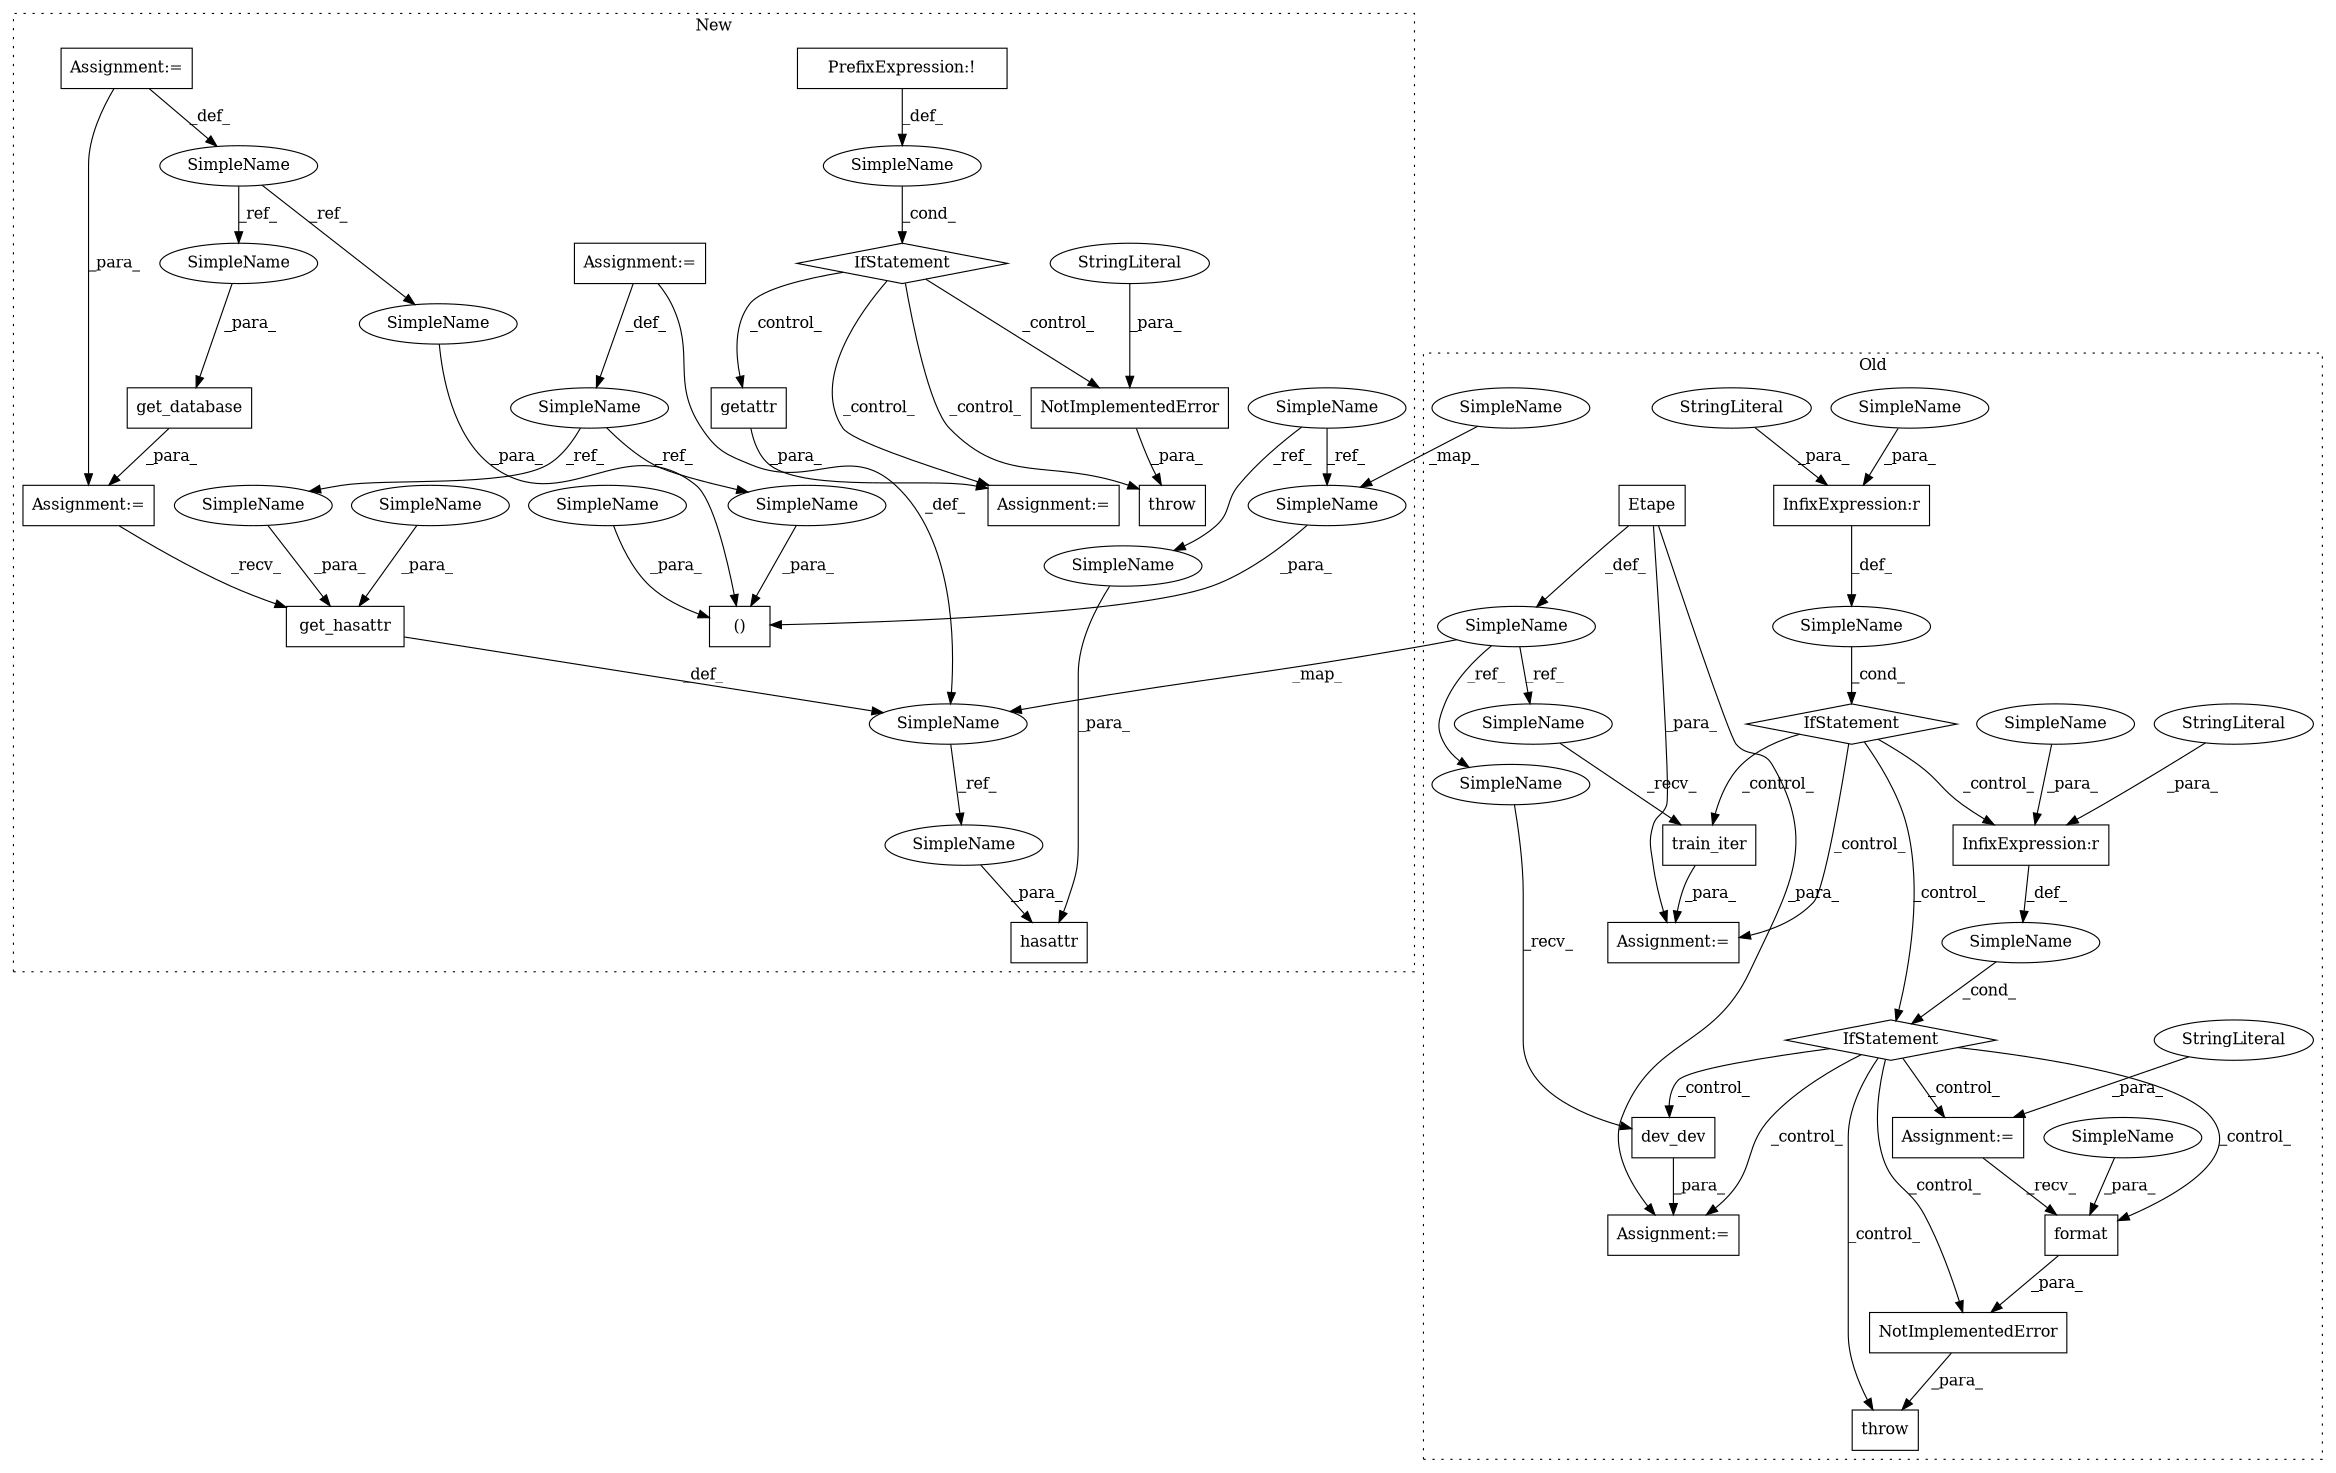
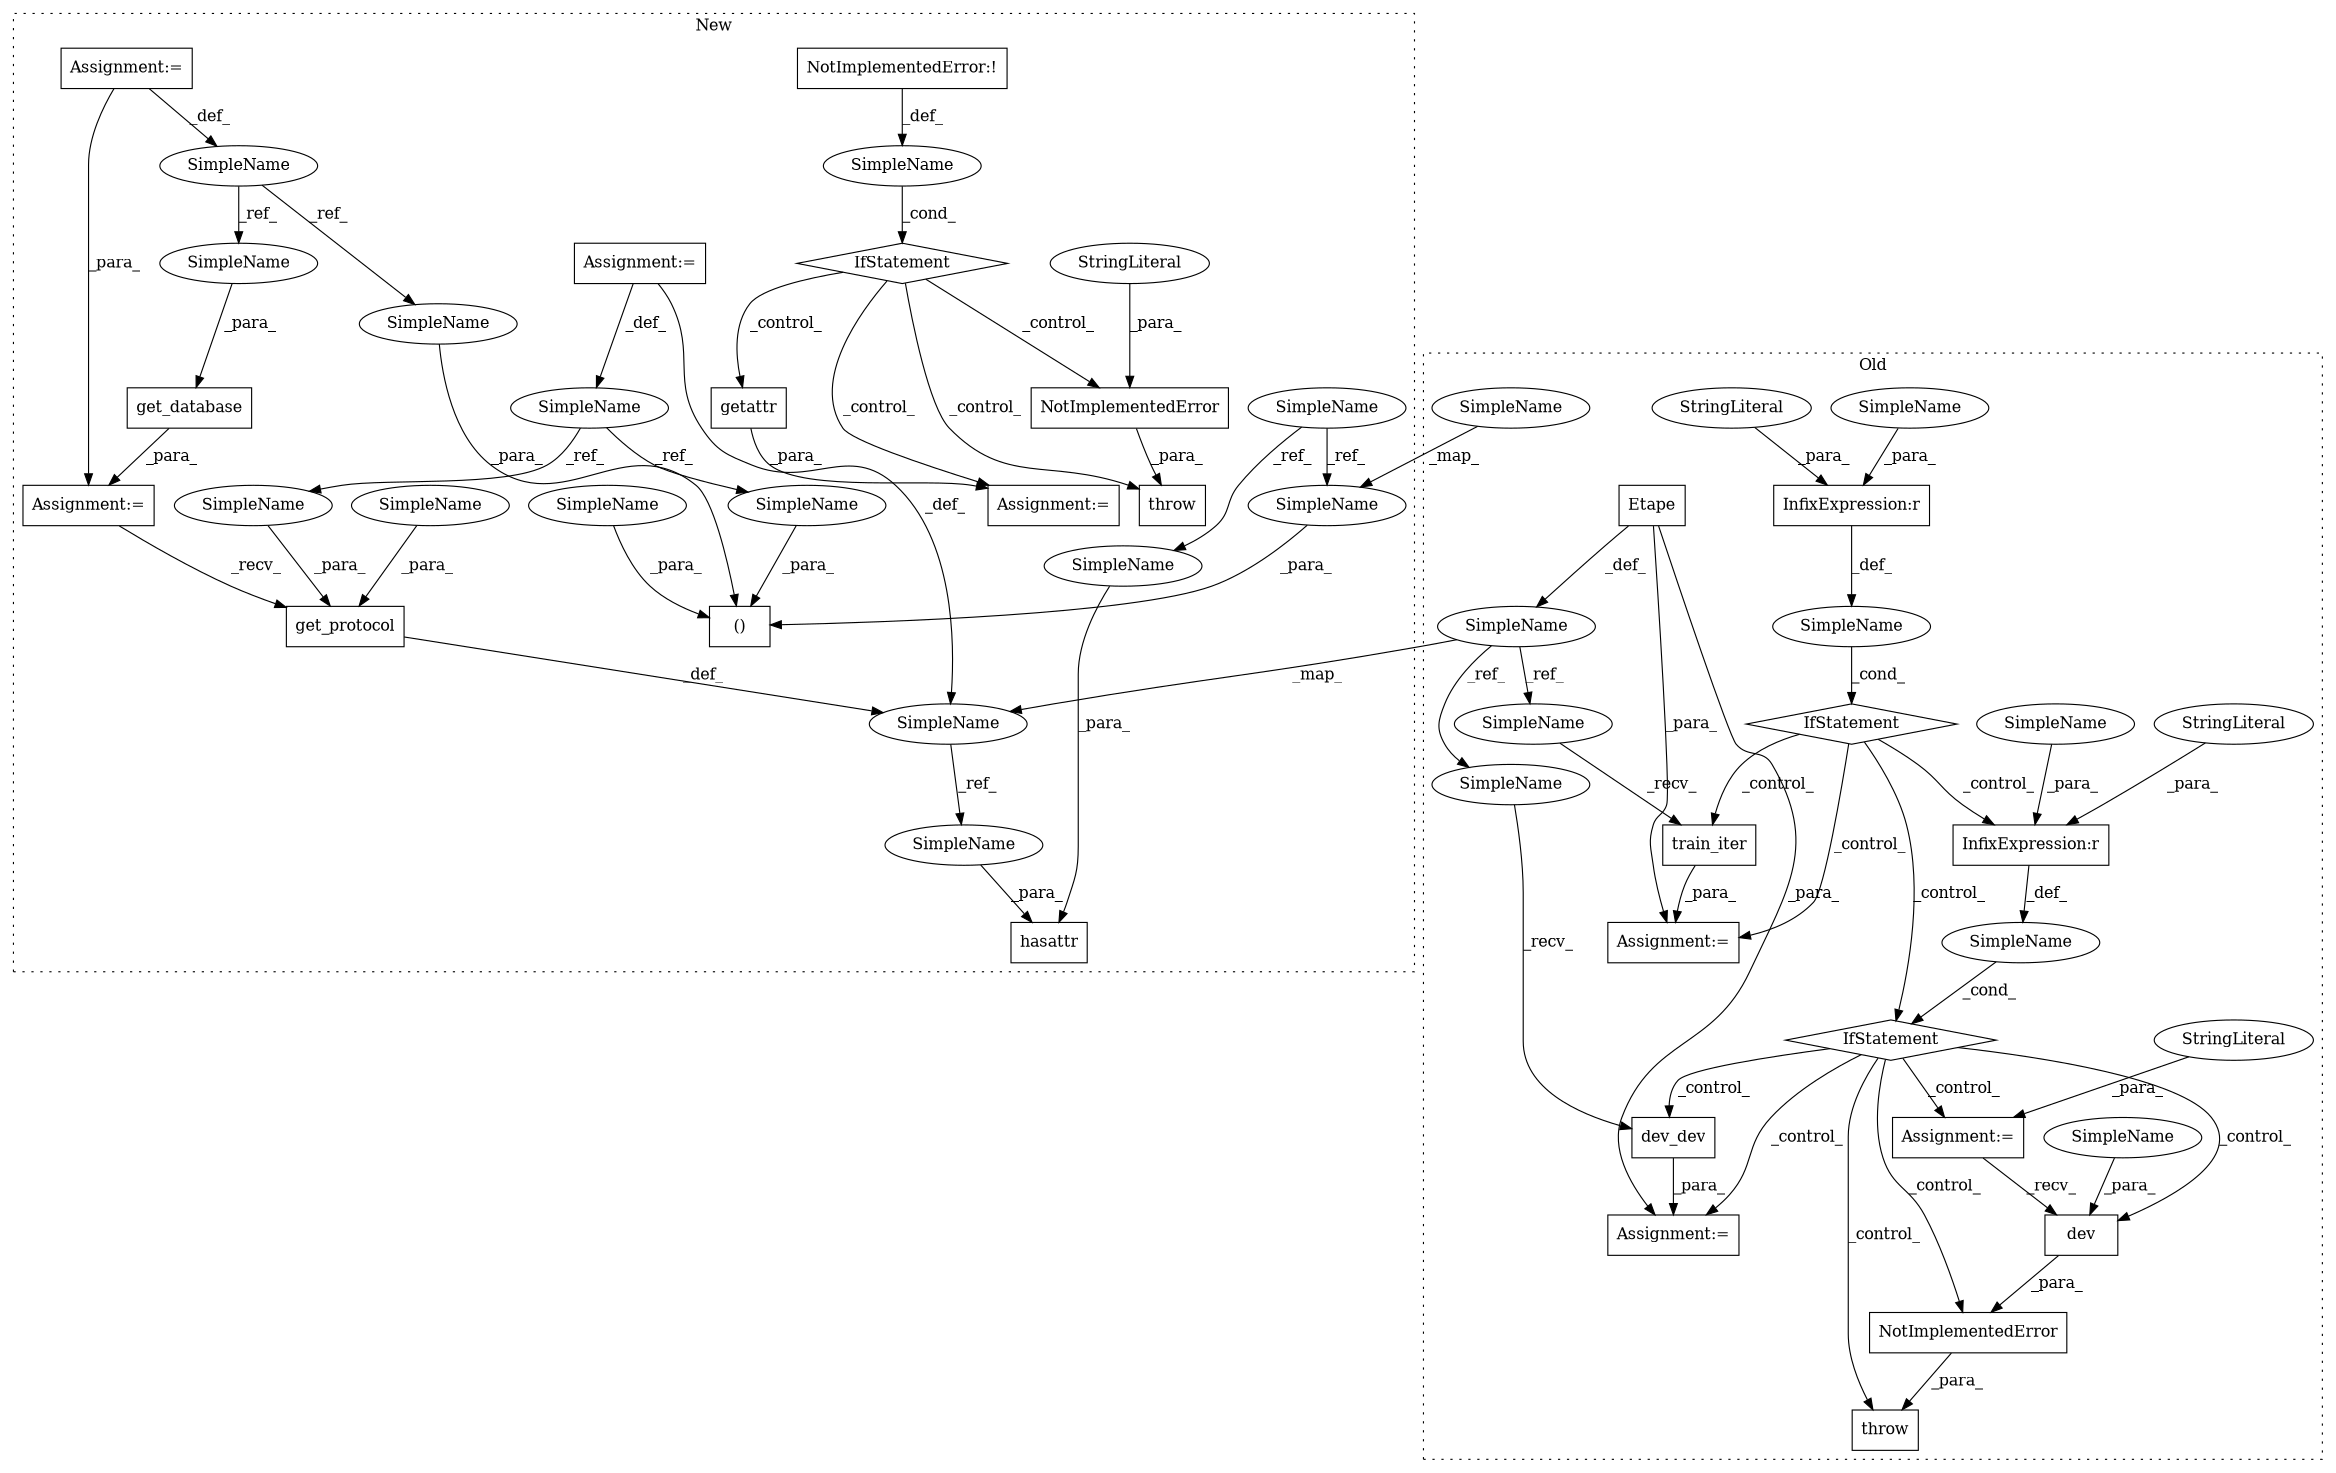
(902, 68) -> (902, 68)
(345, 627) -> (345, 627)
(2081, 1235) -> (2081, 1235)
